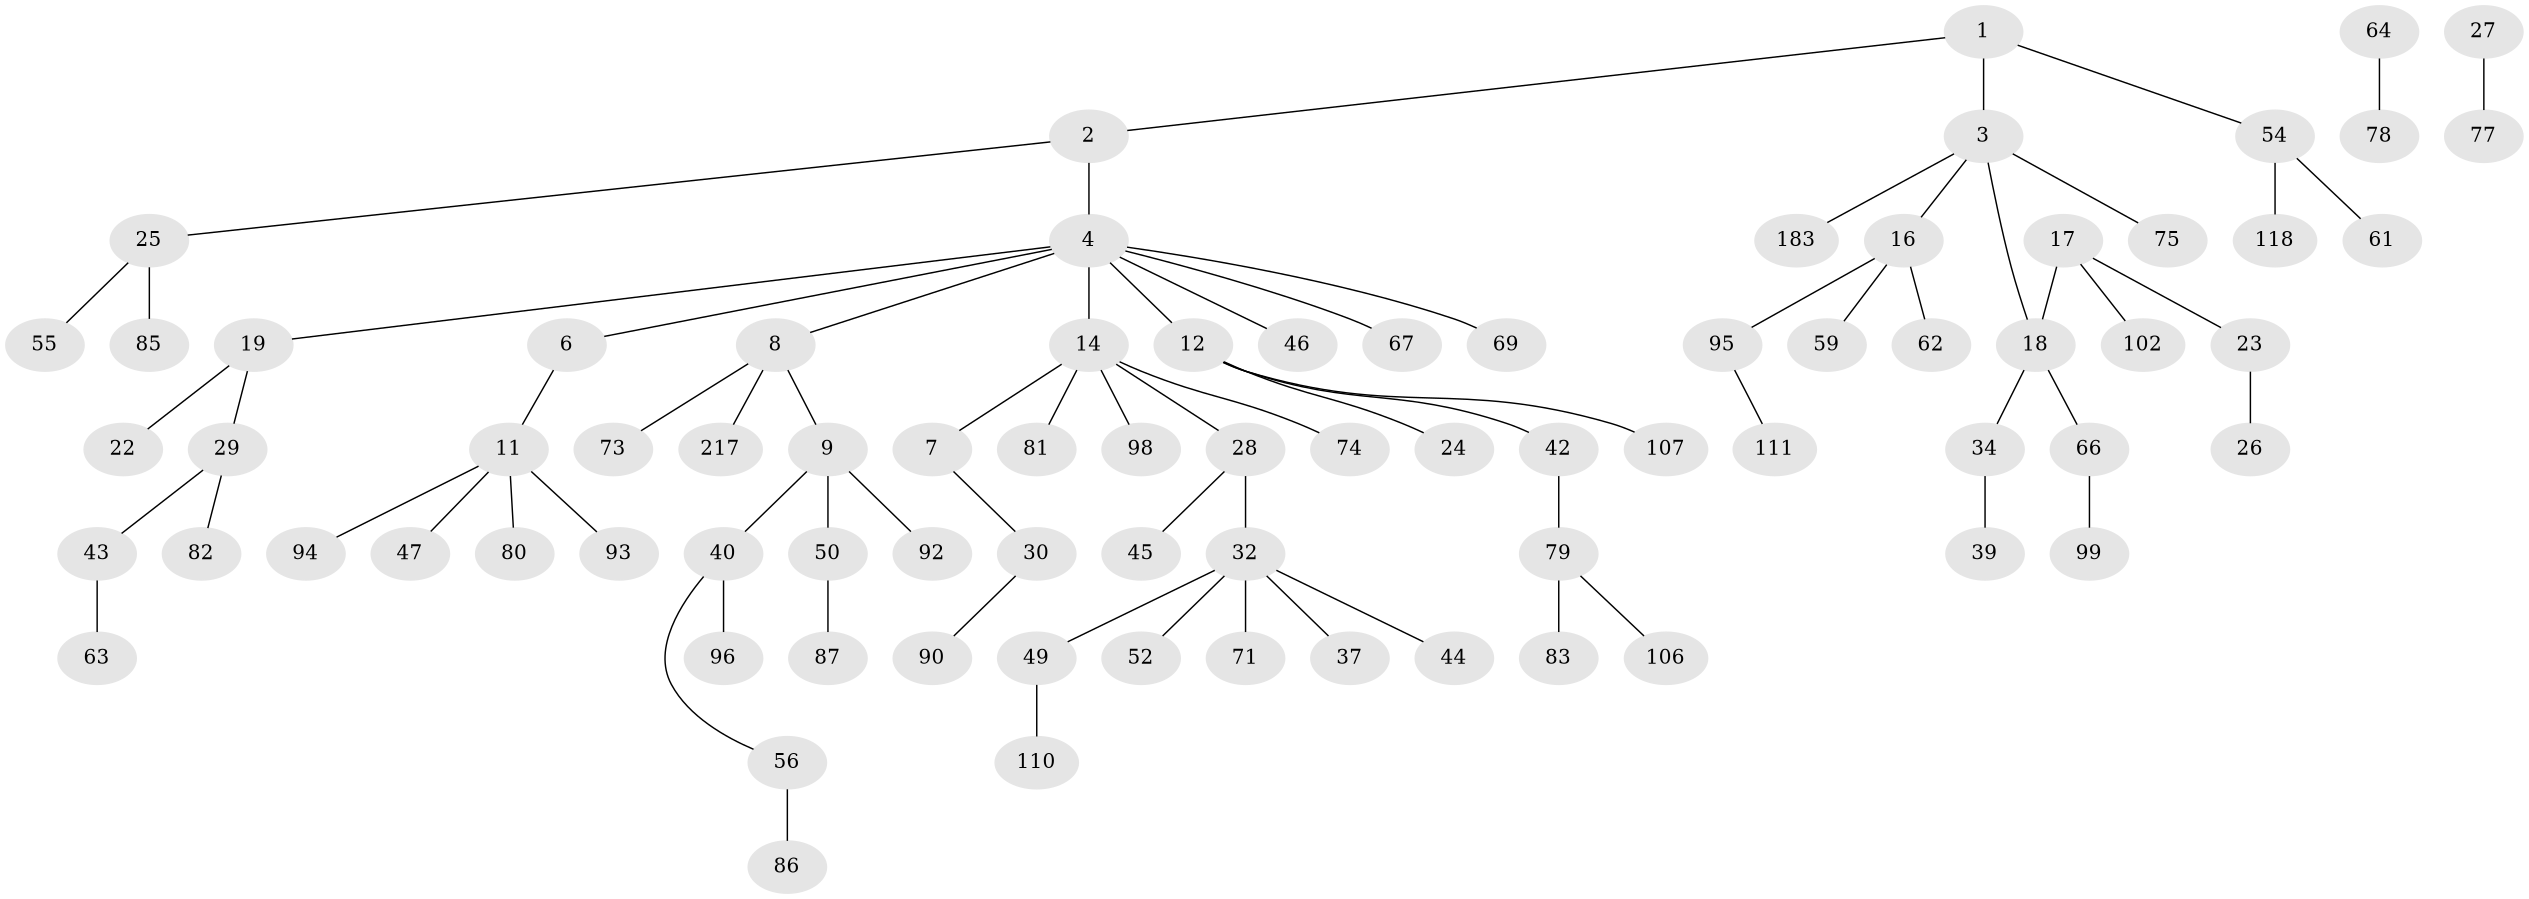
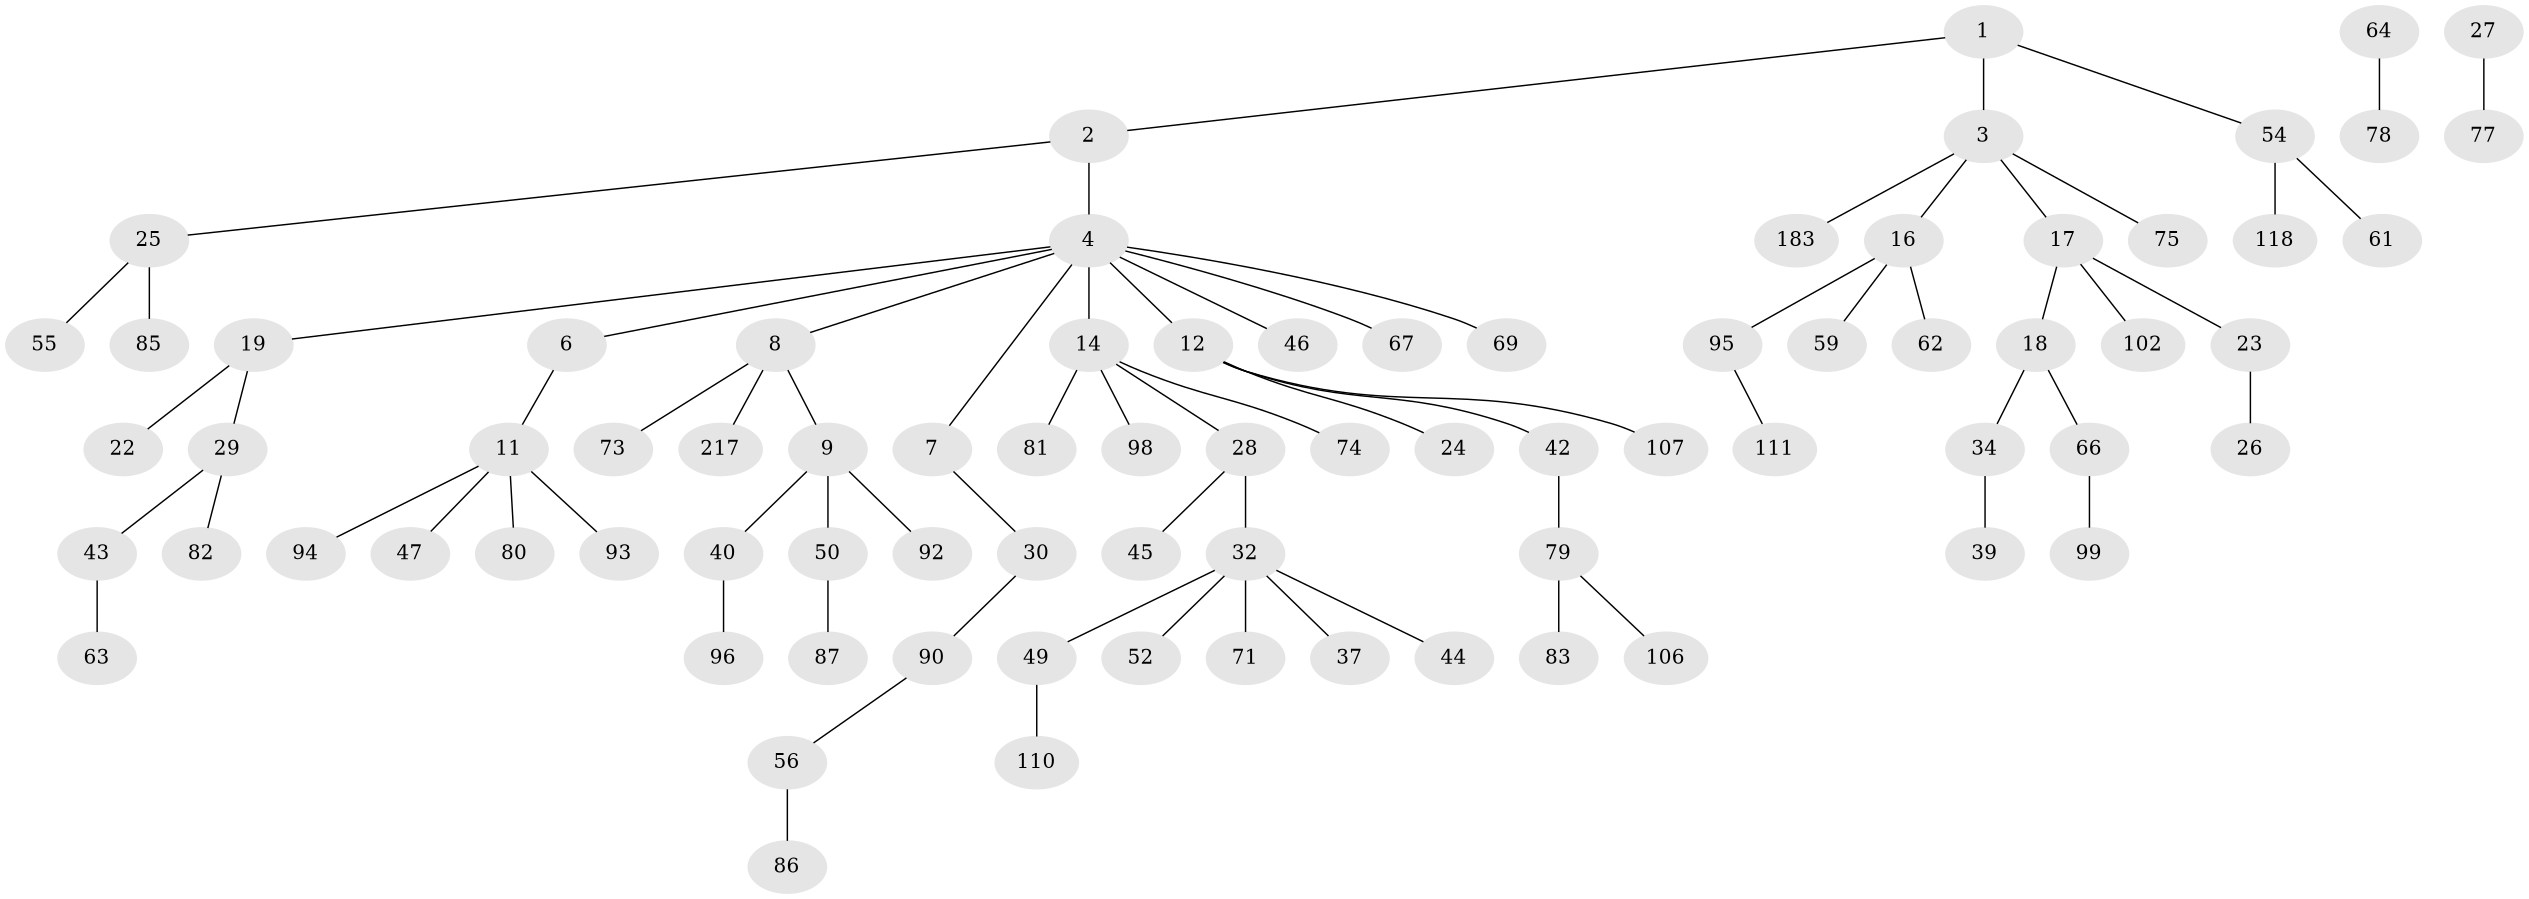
(2005, 242) -> (2024, 188)
(1010, 397) -> (1011, 345)
(669, 679) -> (860, 710)
